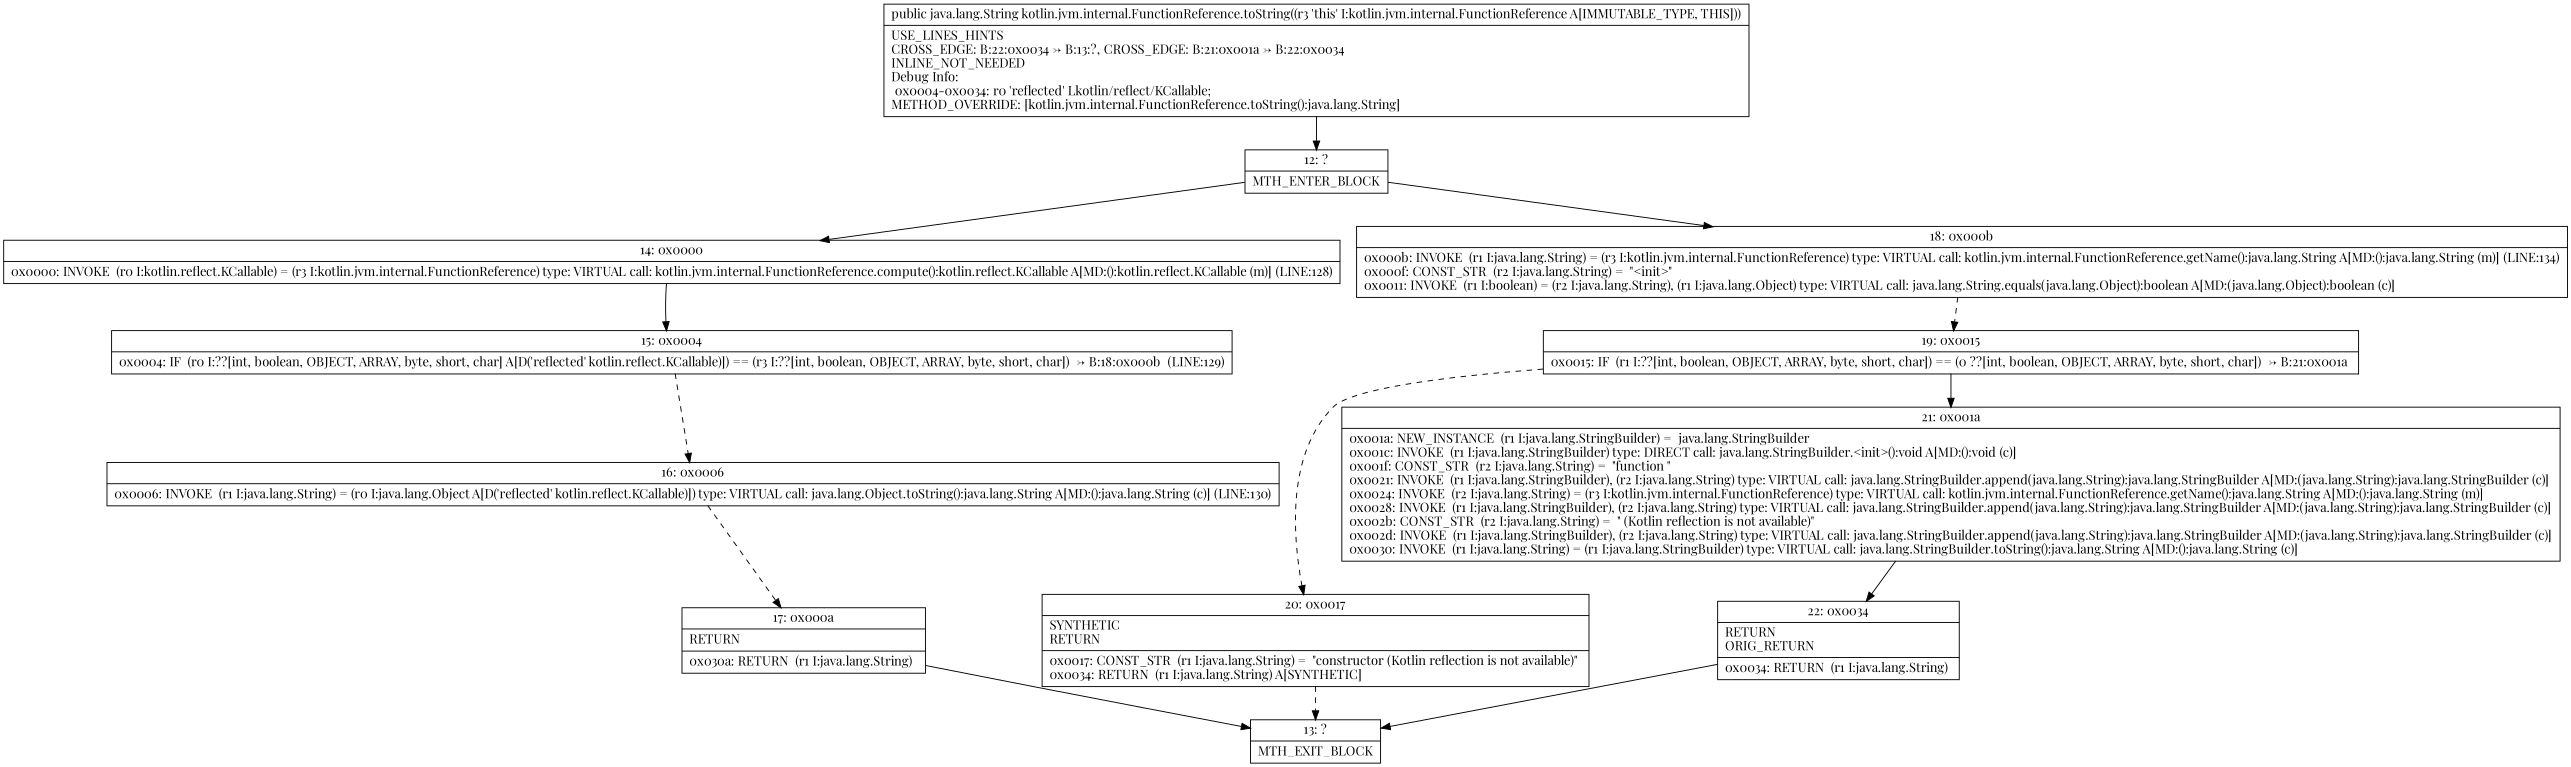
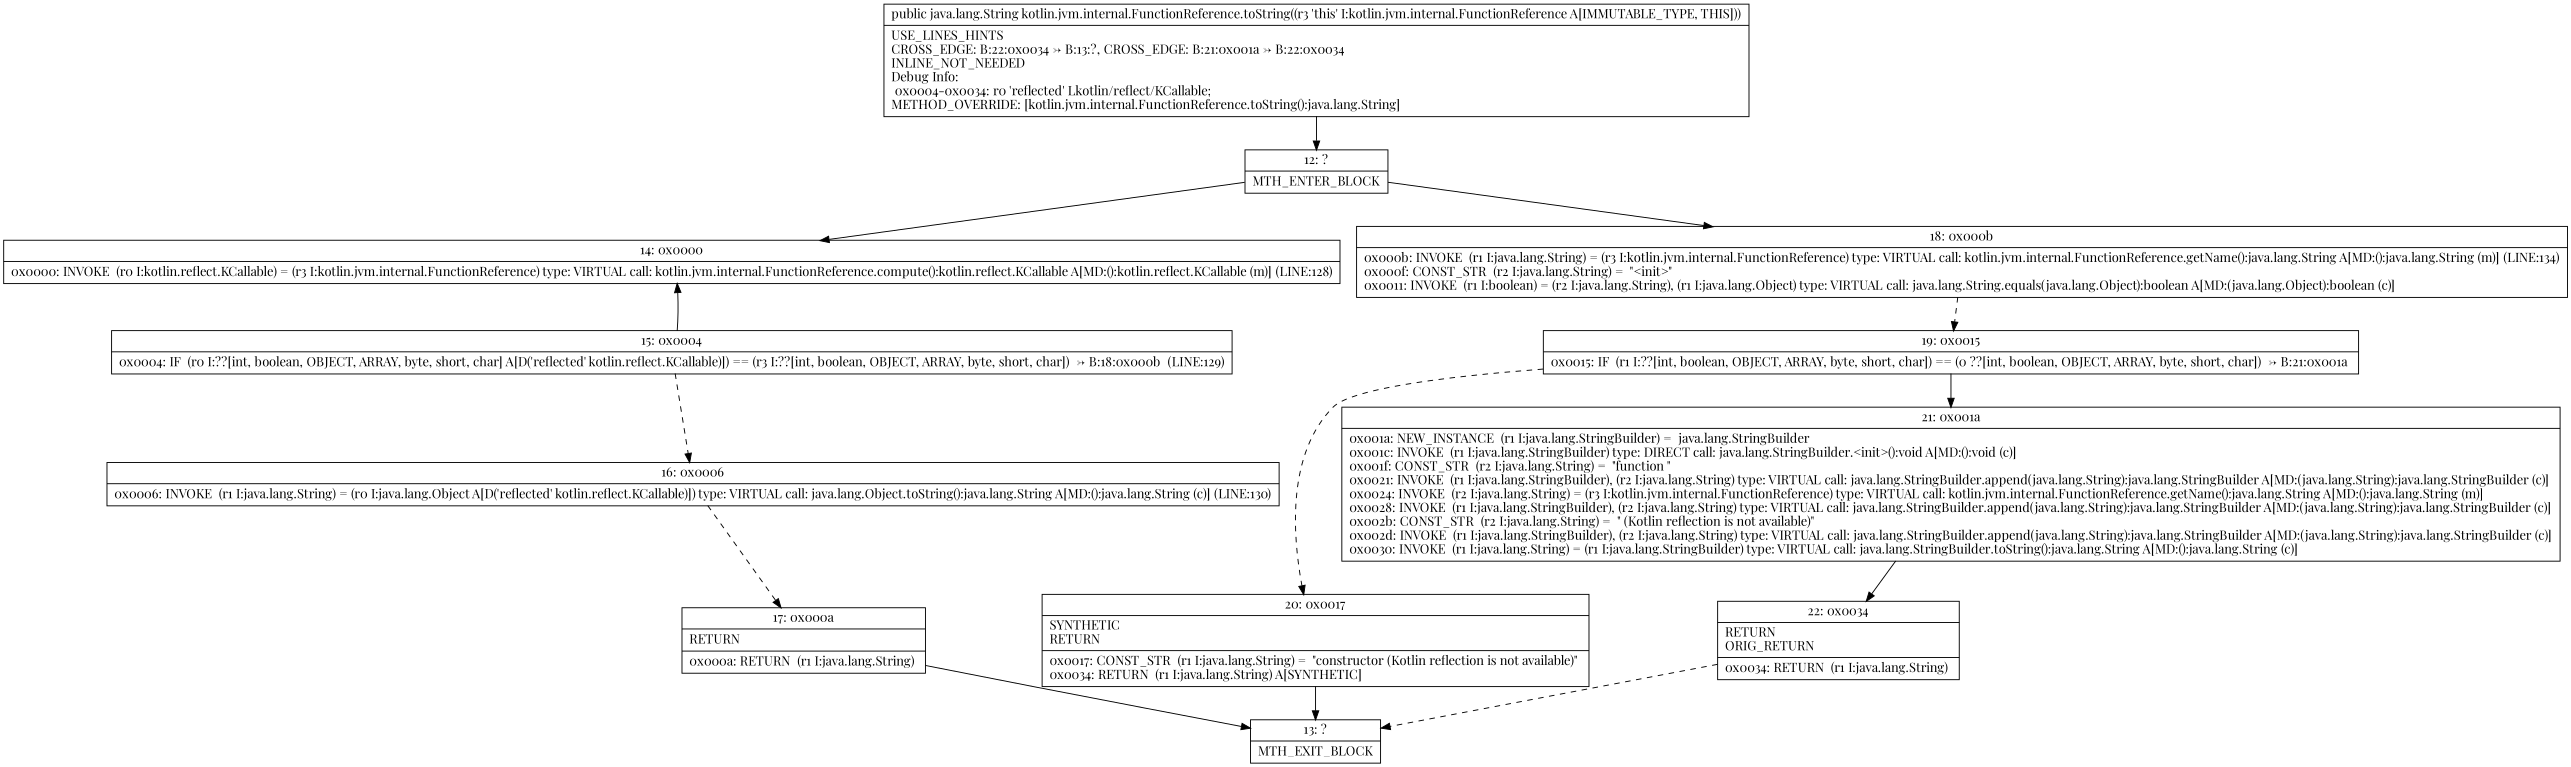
(666, 303) -> (678, 312)
(803, 662) -> (804, 662)
(1554, 695) -> (1554, 695)
(1316, 699) -> (1316, 699)
